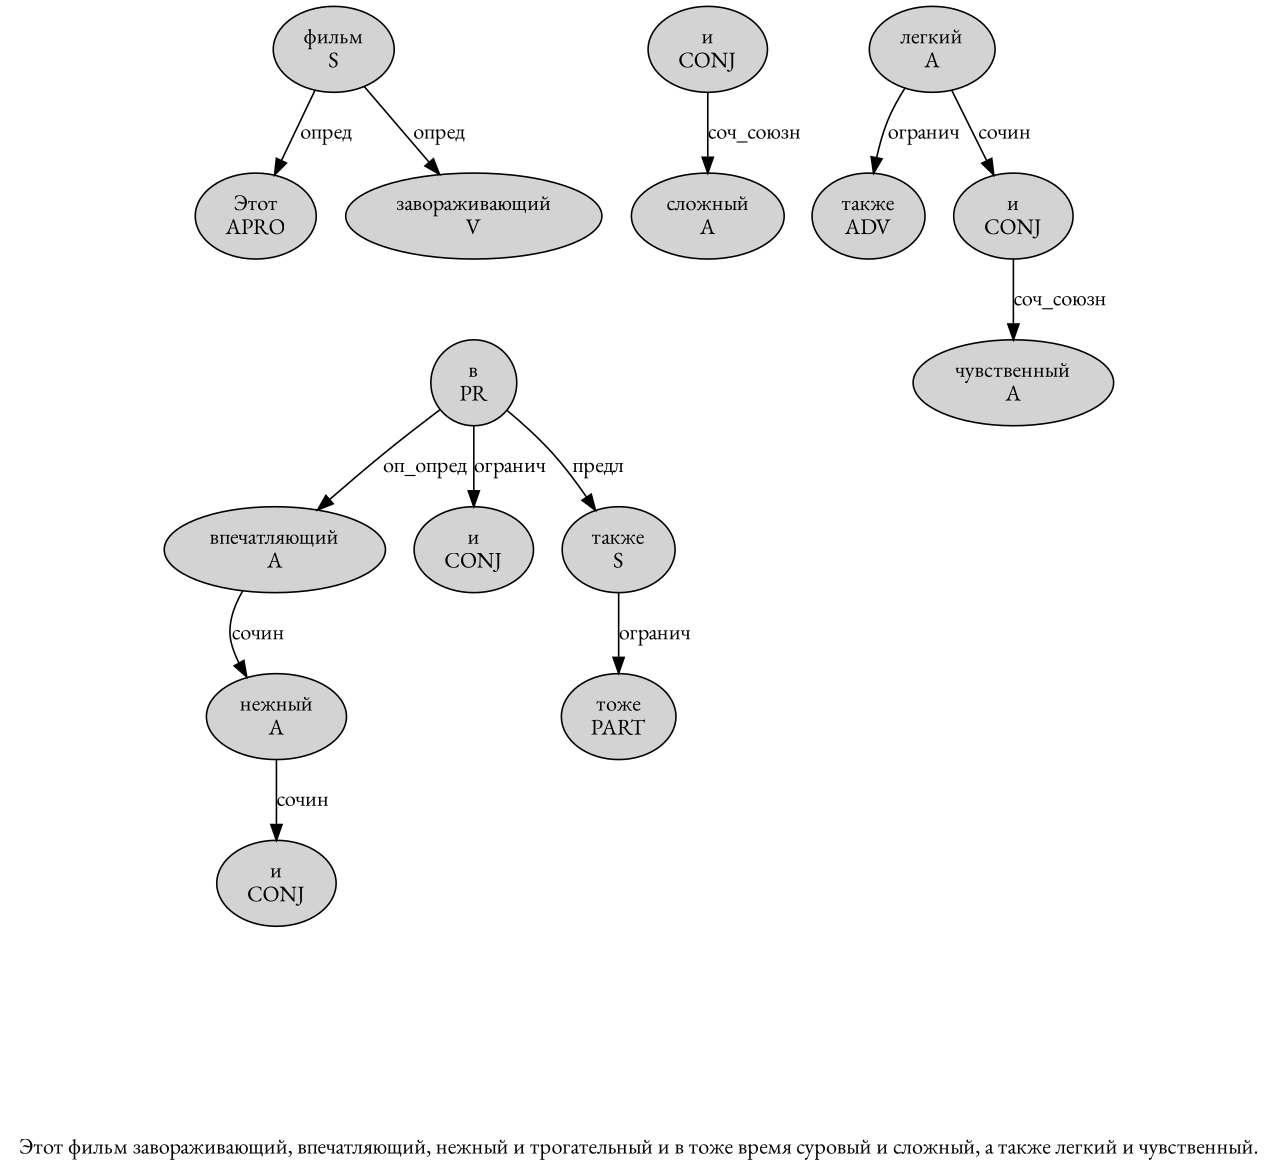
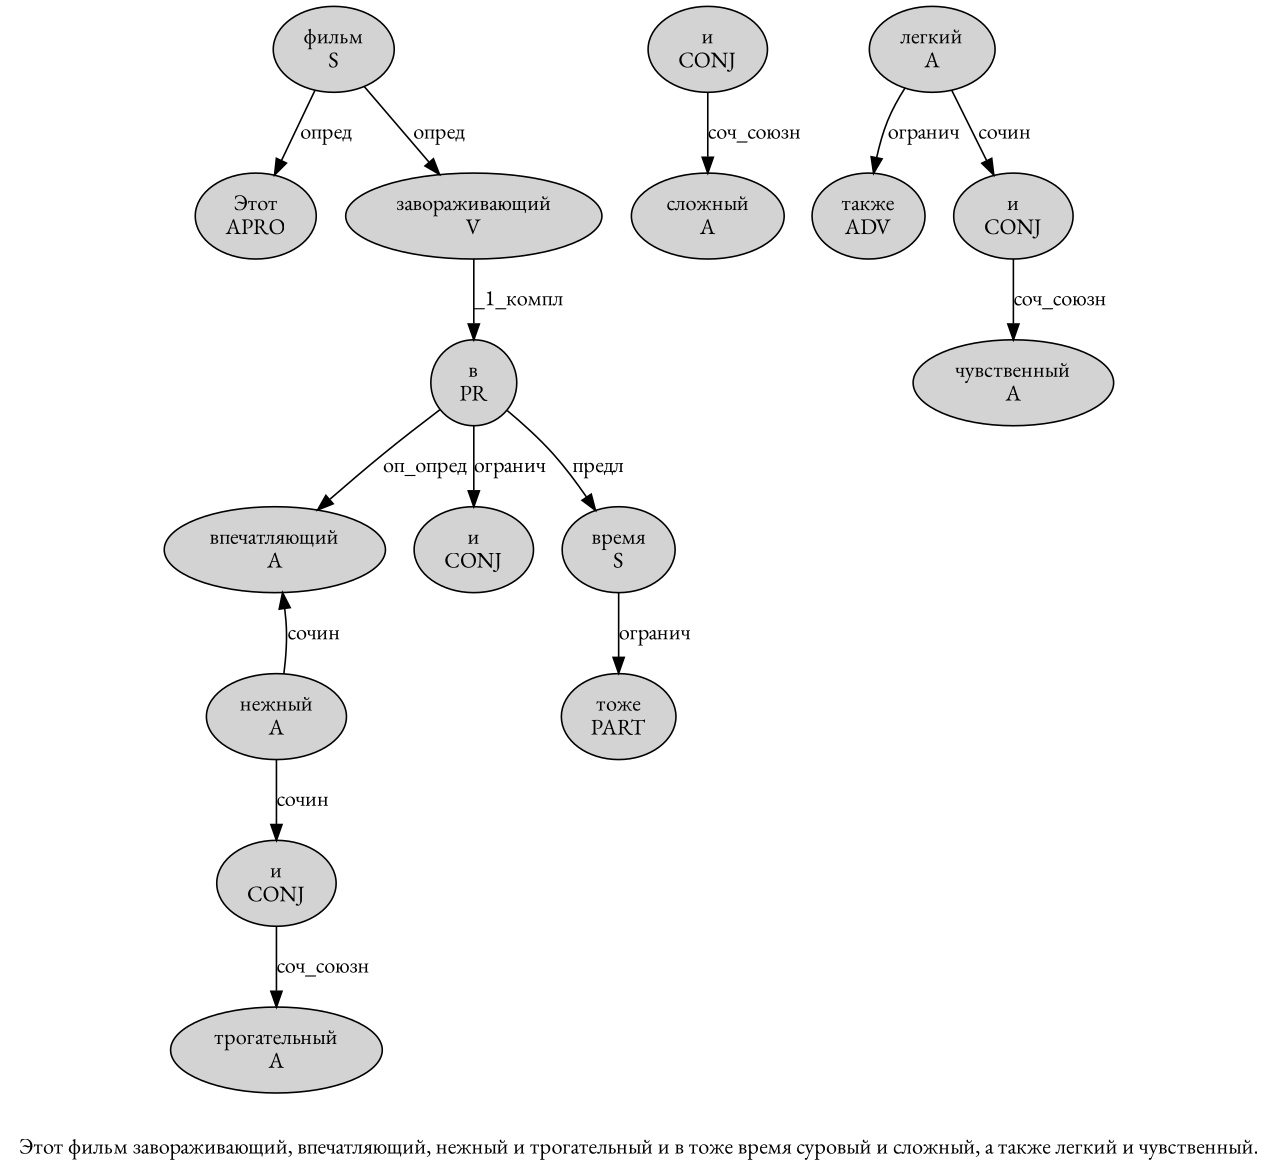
none -> (474, 291)
(619, 550) -> (619, 550)
(230, 627) -> (286, 641)
none -> (276, 1050)
